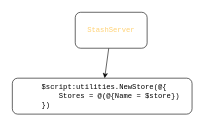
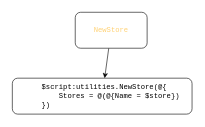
(111, 30) -> (111, 30)
